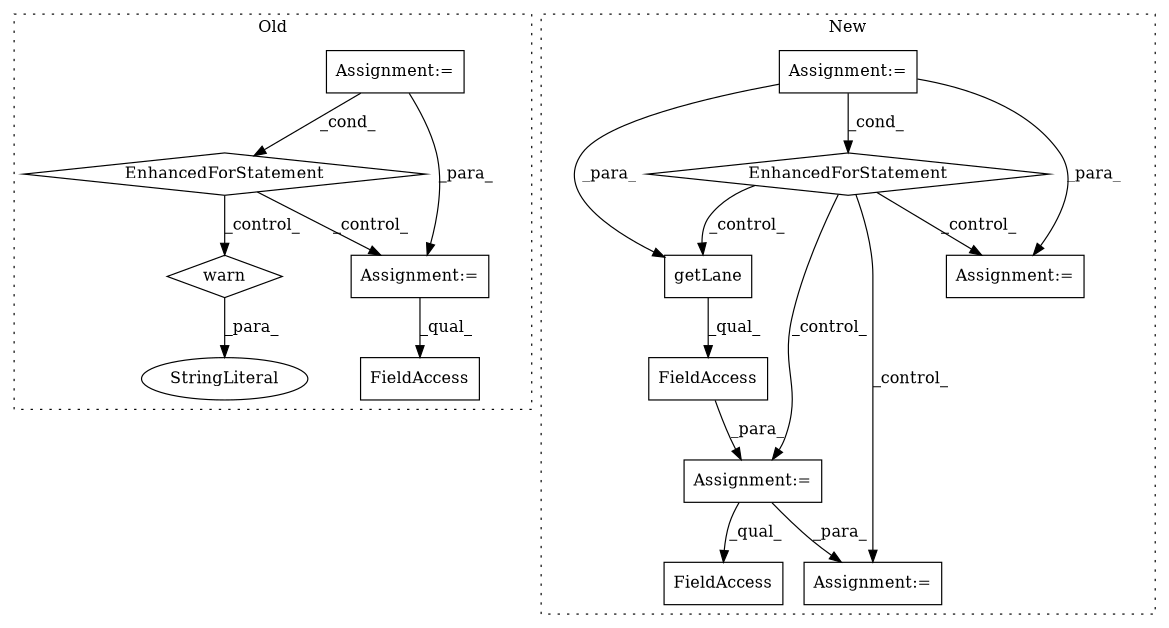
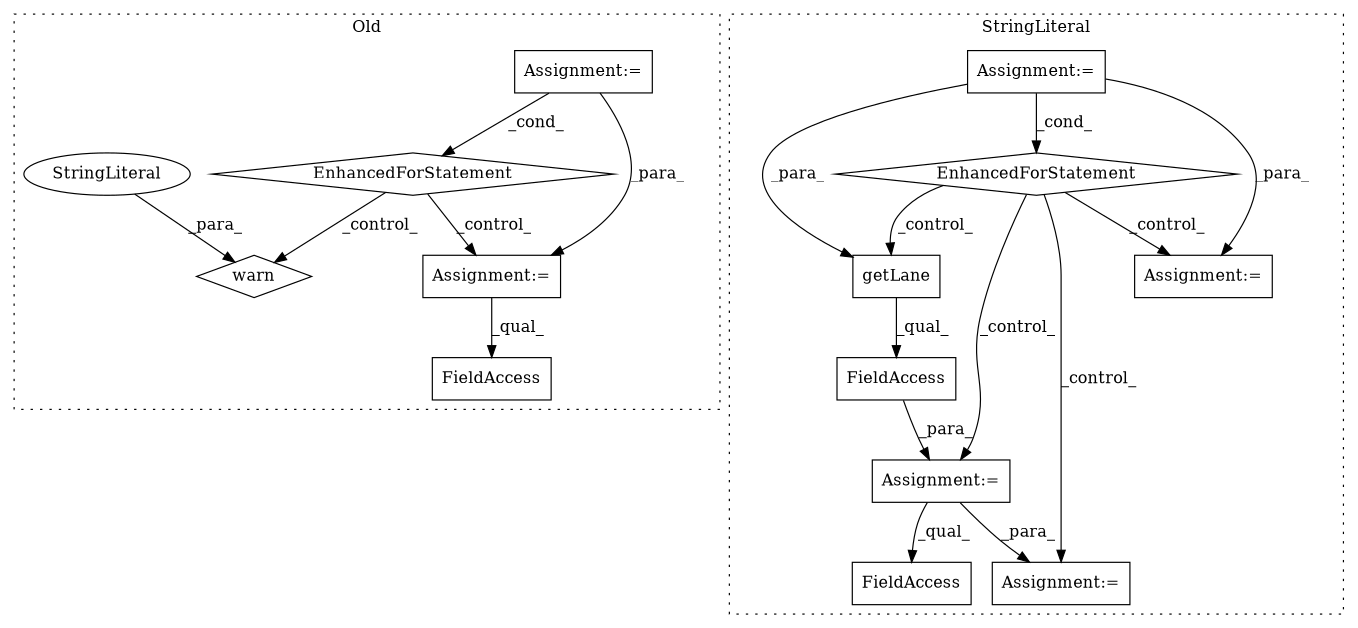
(848, 28) -> (1036, 28)
(225, 322) -> (180, 225)
